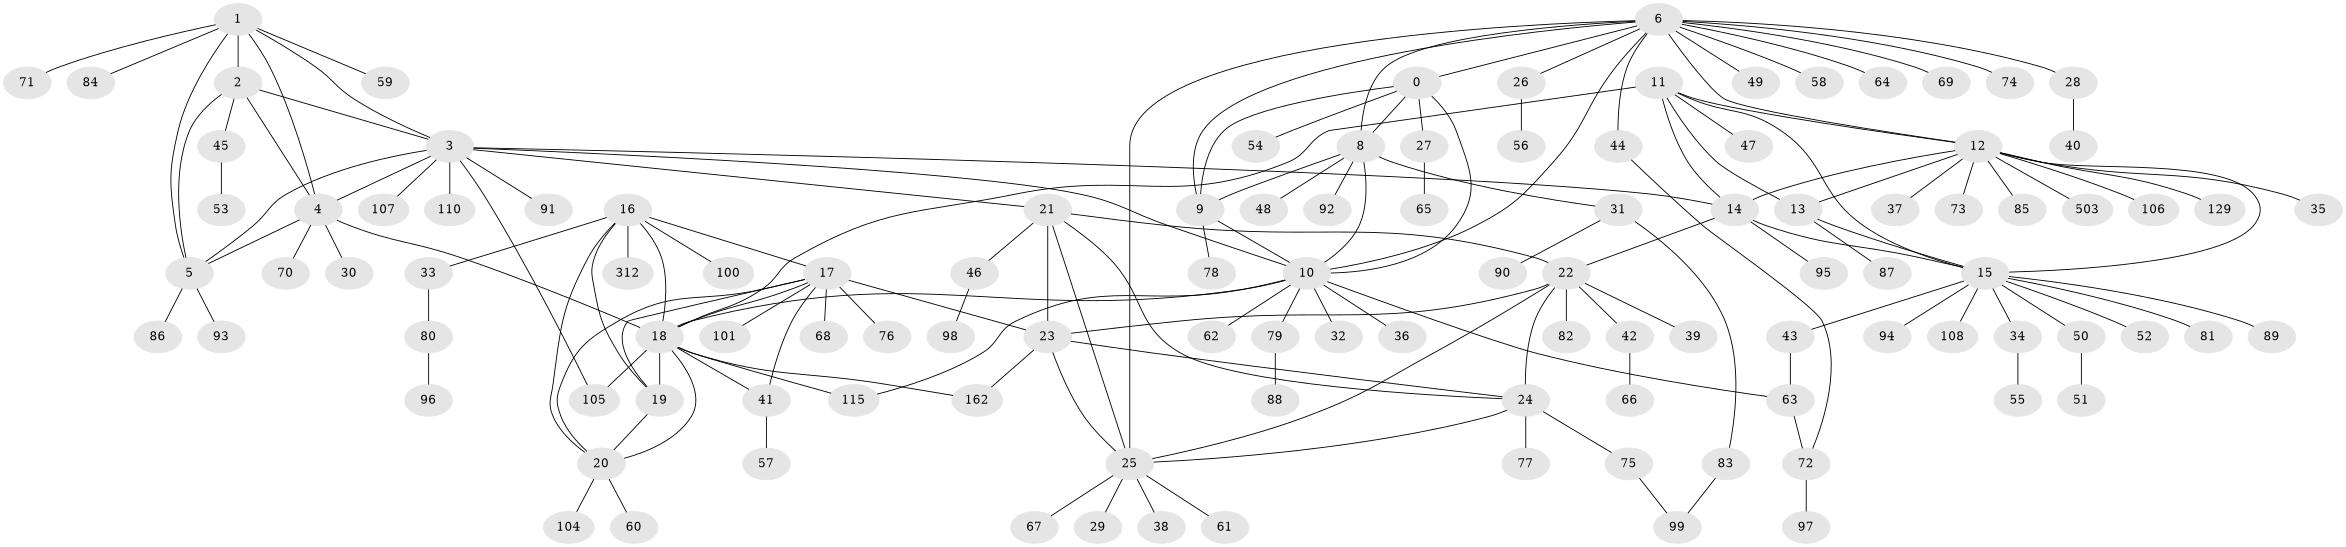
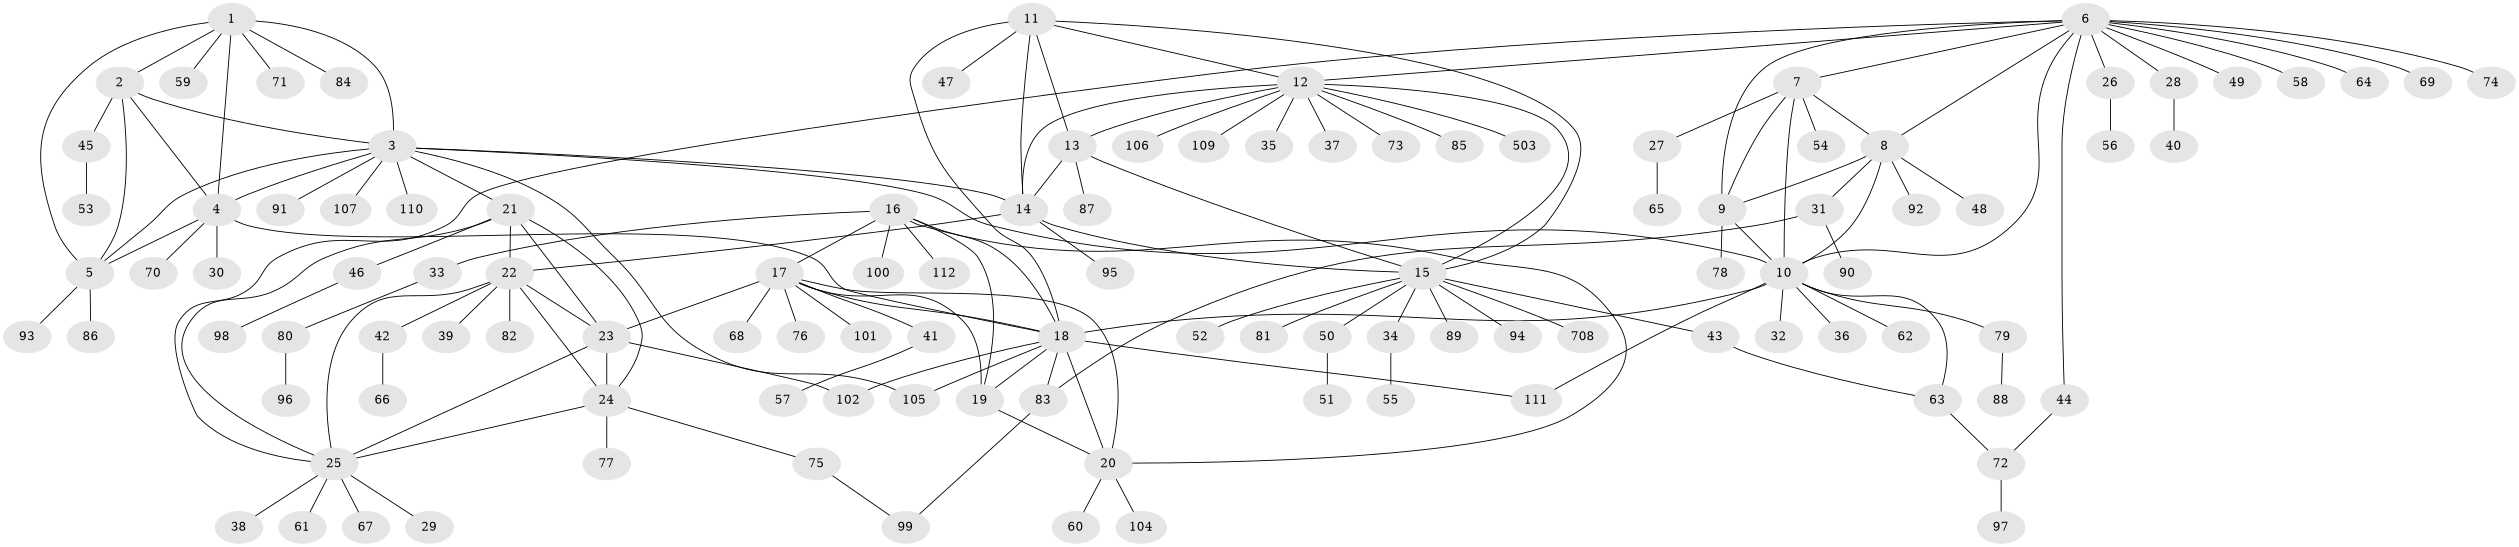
(1417, 83) -> (1797, 83)
none -> (1048, 178)
(2220, 210) -> (1204, 146)
(628, 273) -> (945, 273)
(1953, 337) -> (1583, 337)
(713, 369) -> (1053, 369)
(854, 400) -> (1536, 400)
(977, 400) -> (848, 400)
